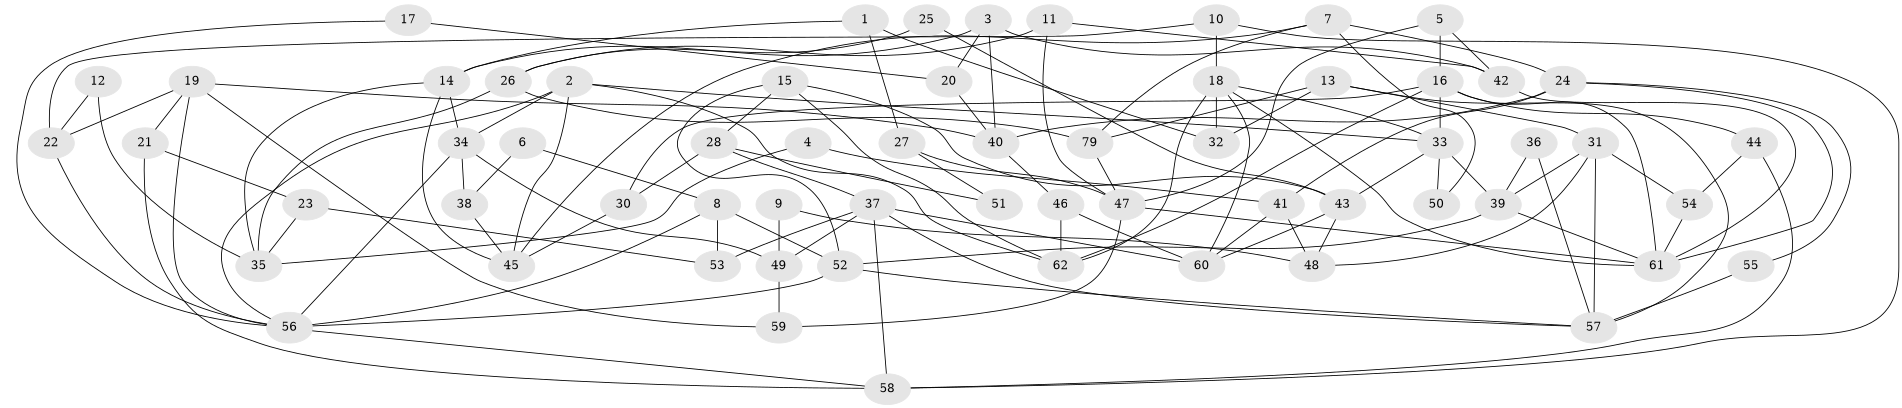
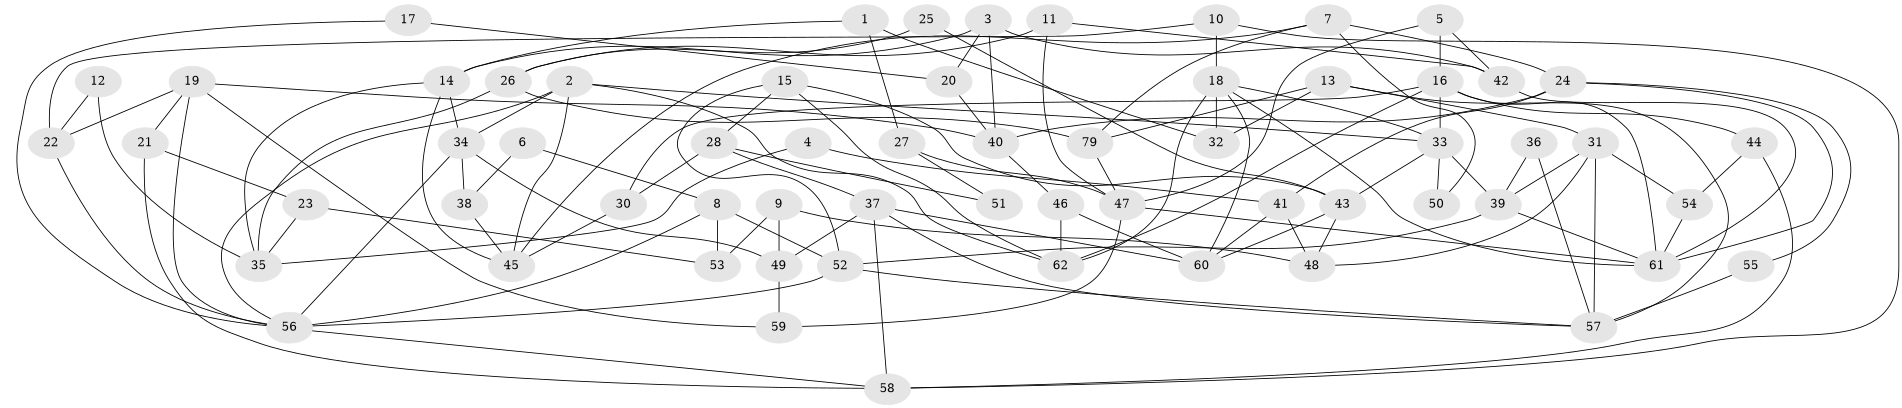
(794, 233) -> (748, 235)
